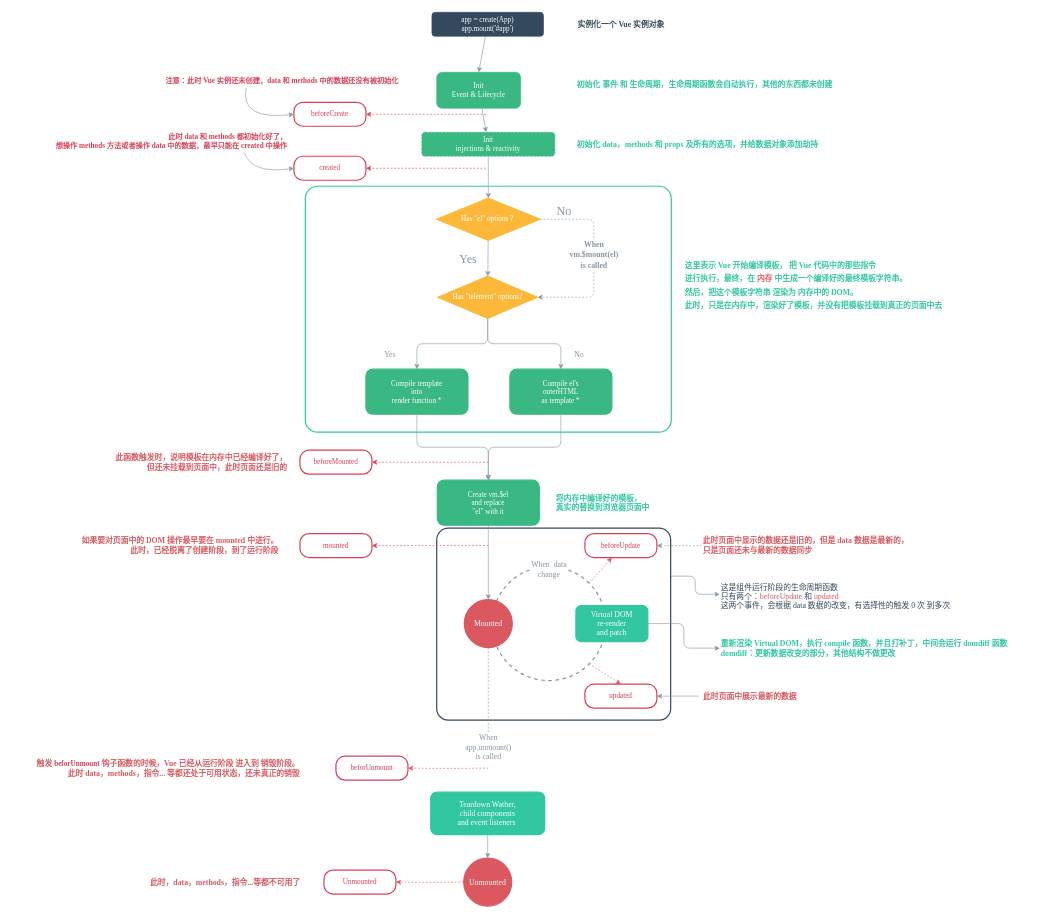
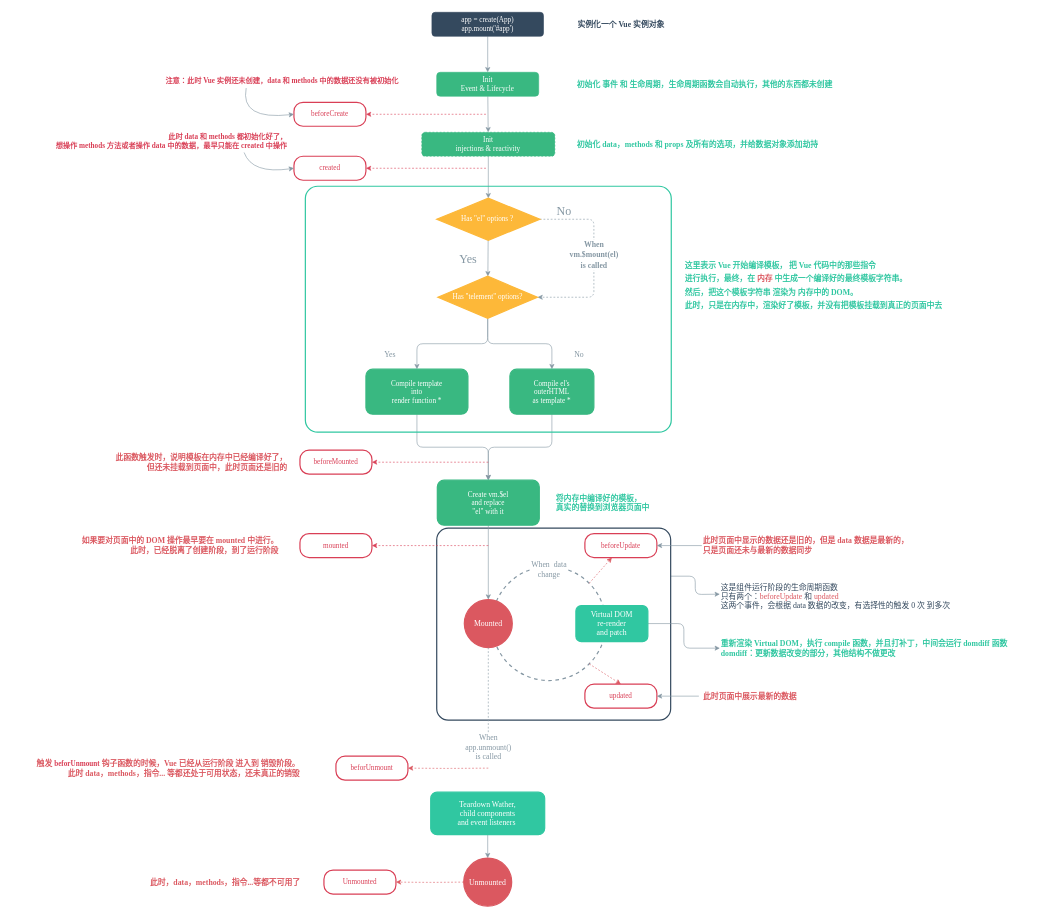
(479, 90) -> (488, 84)
(561, 392) -> (552, 392)
(681, 546) -> (681, 546)
